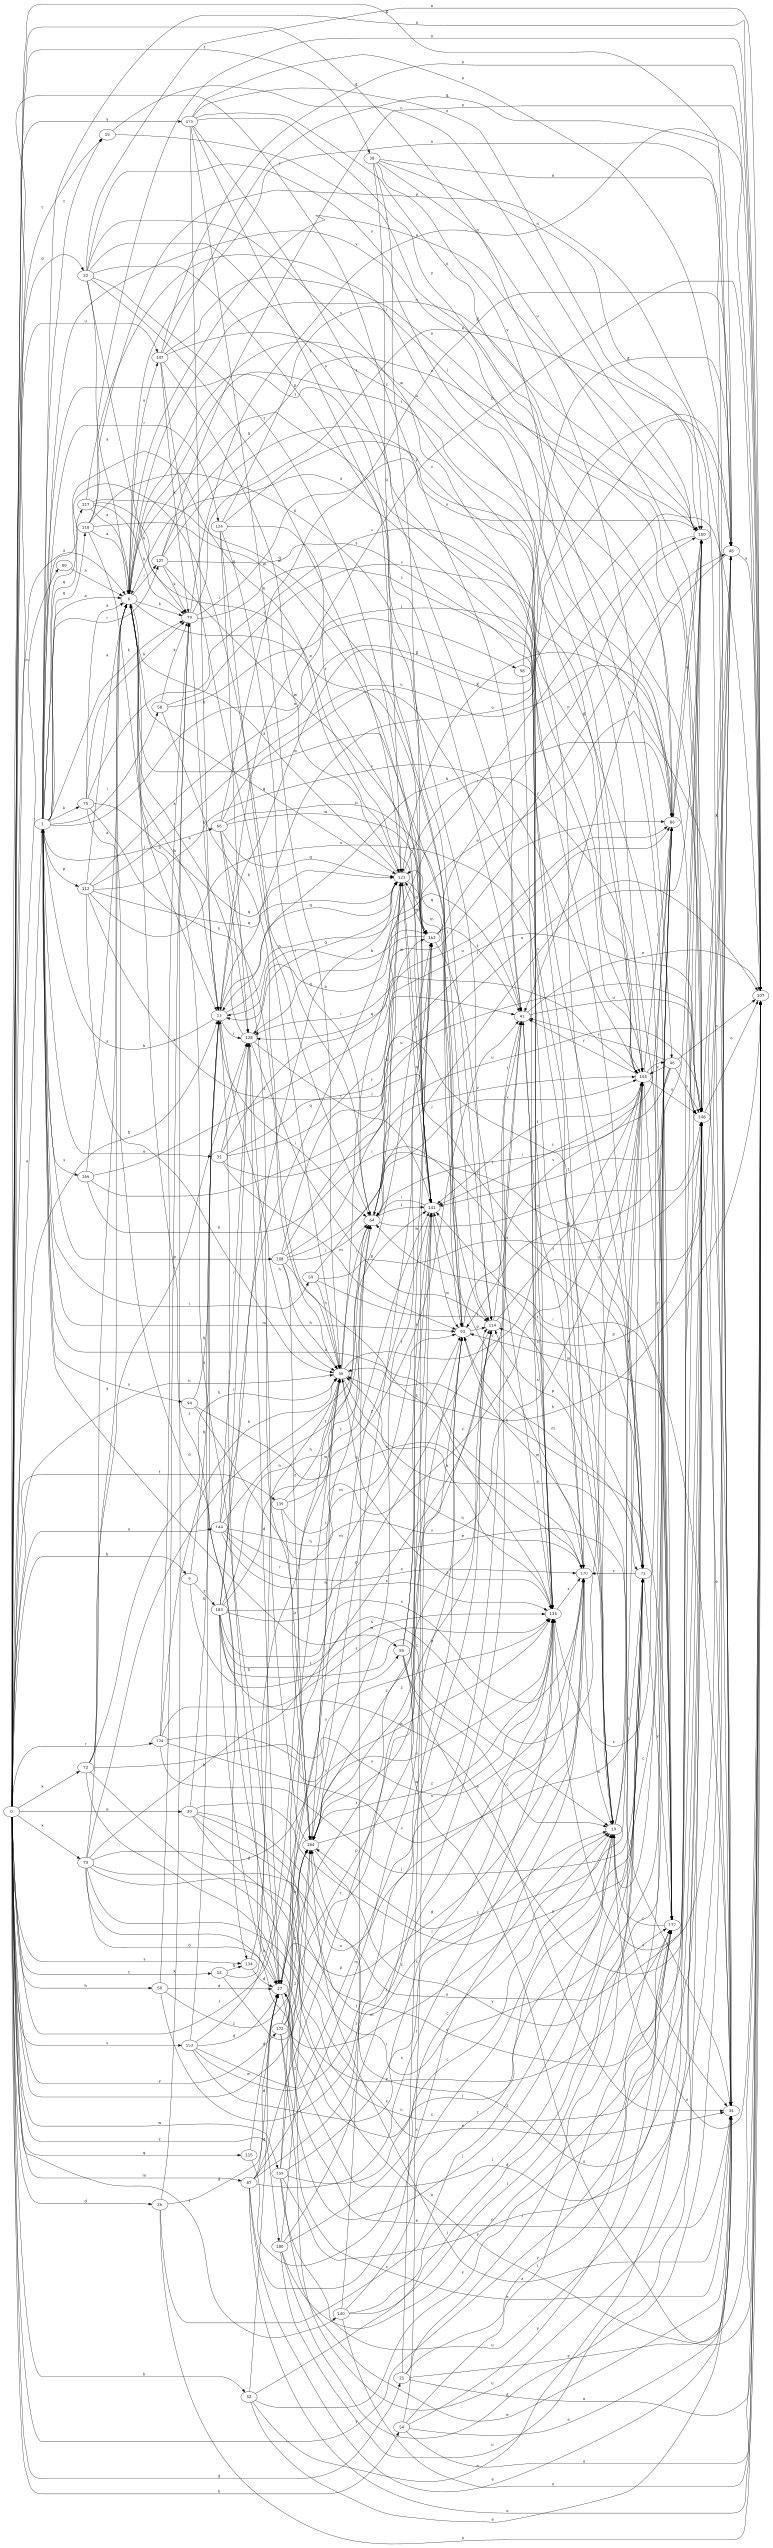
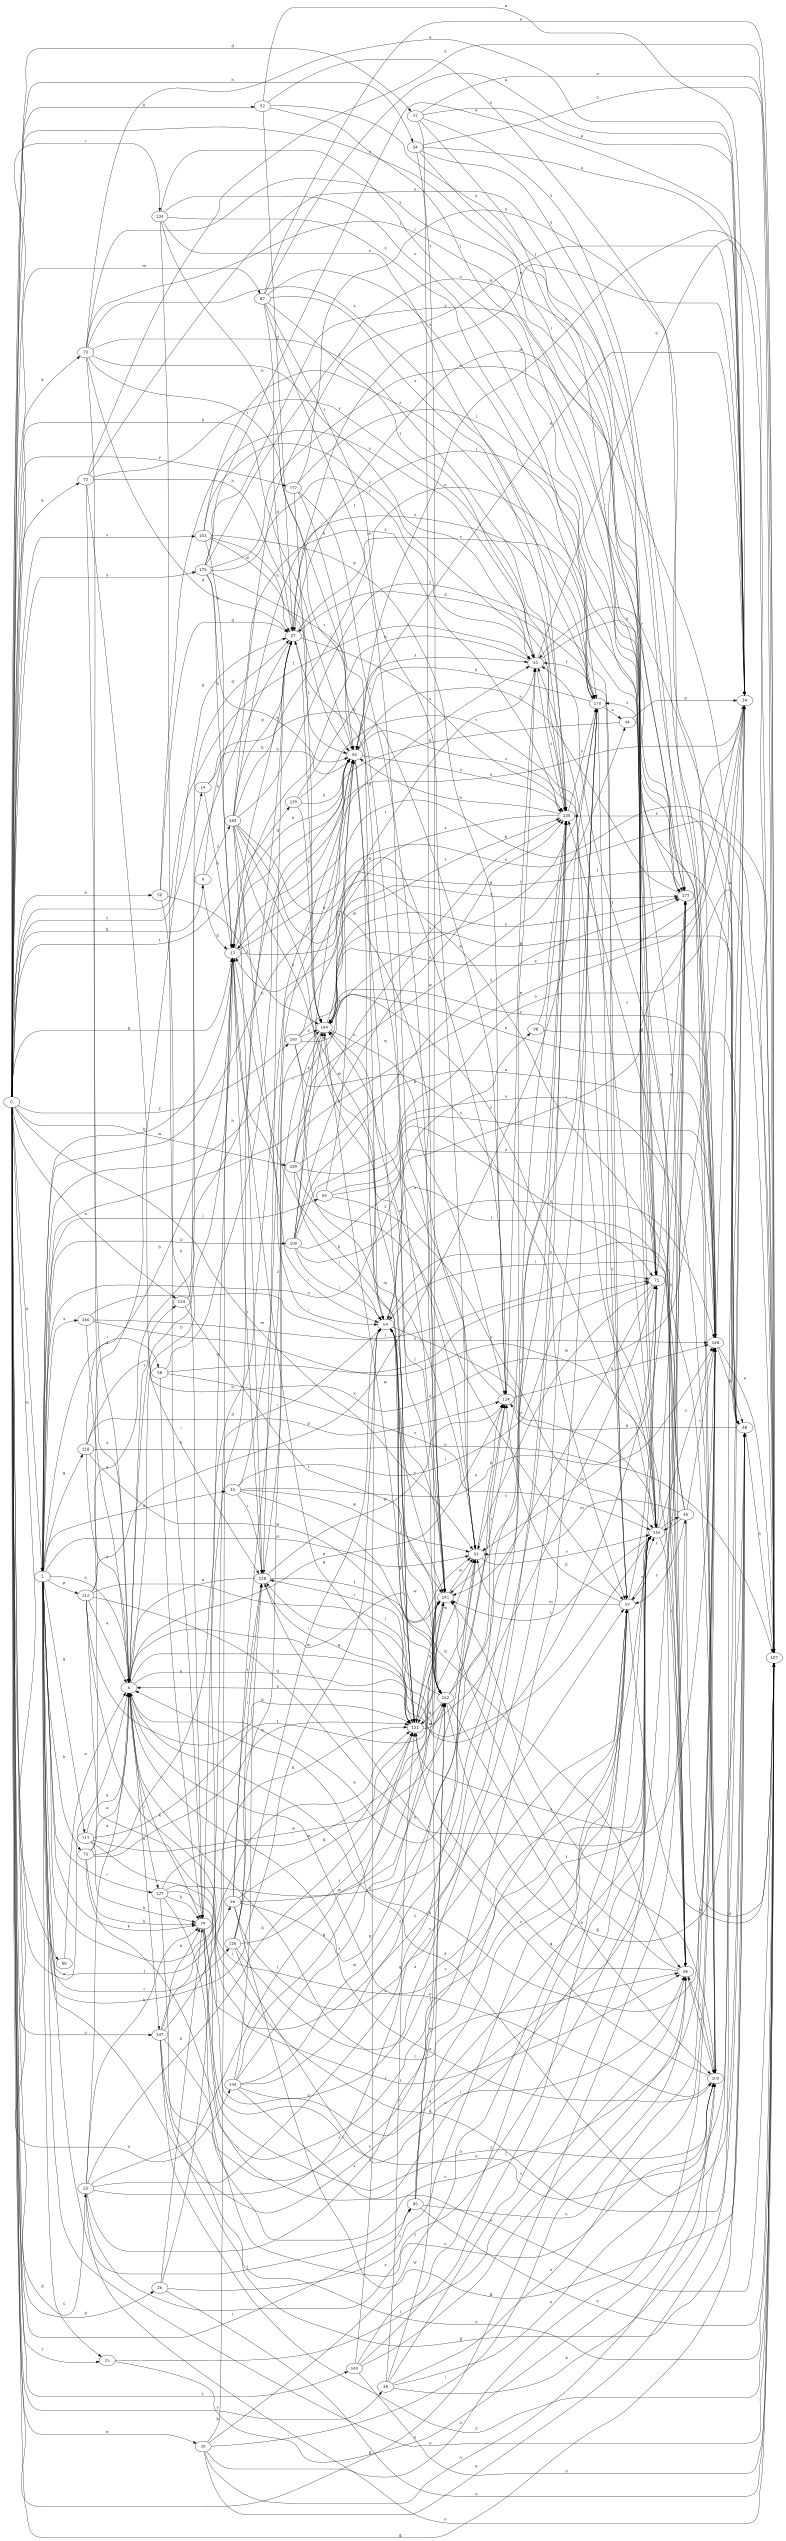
(386, 1450) -> (611, 712)
(233, 1969) -> (218, 869)
(249, 2155) -> none
